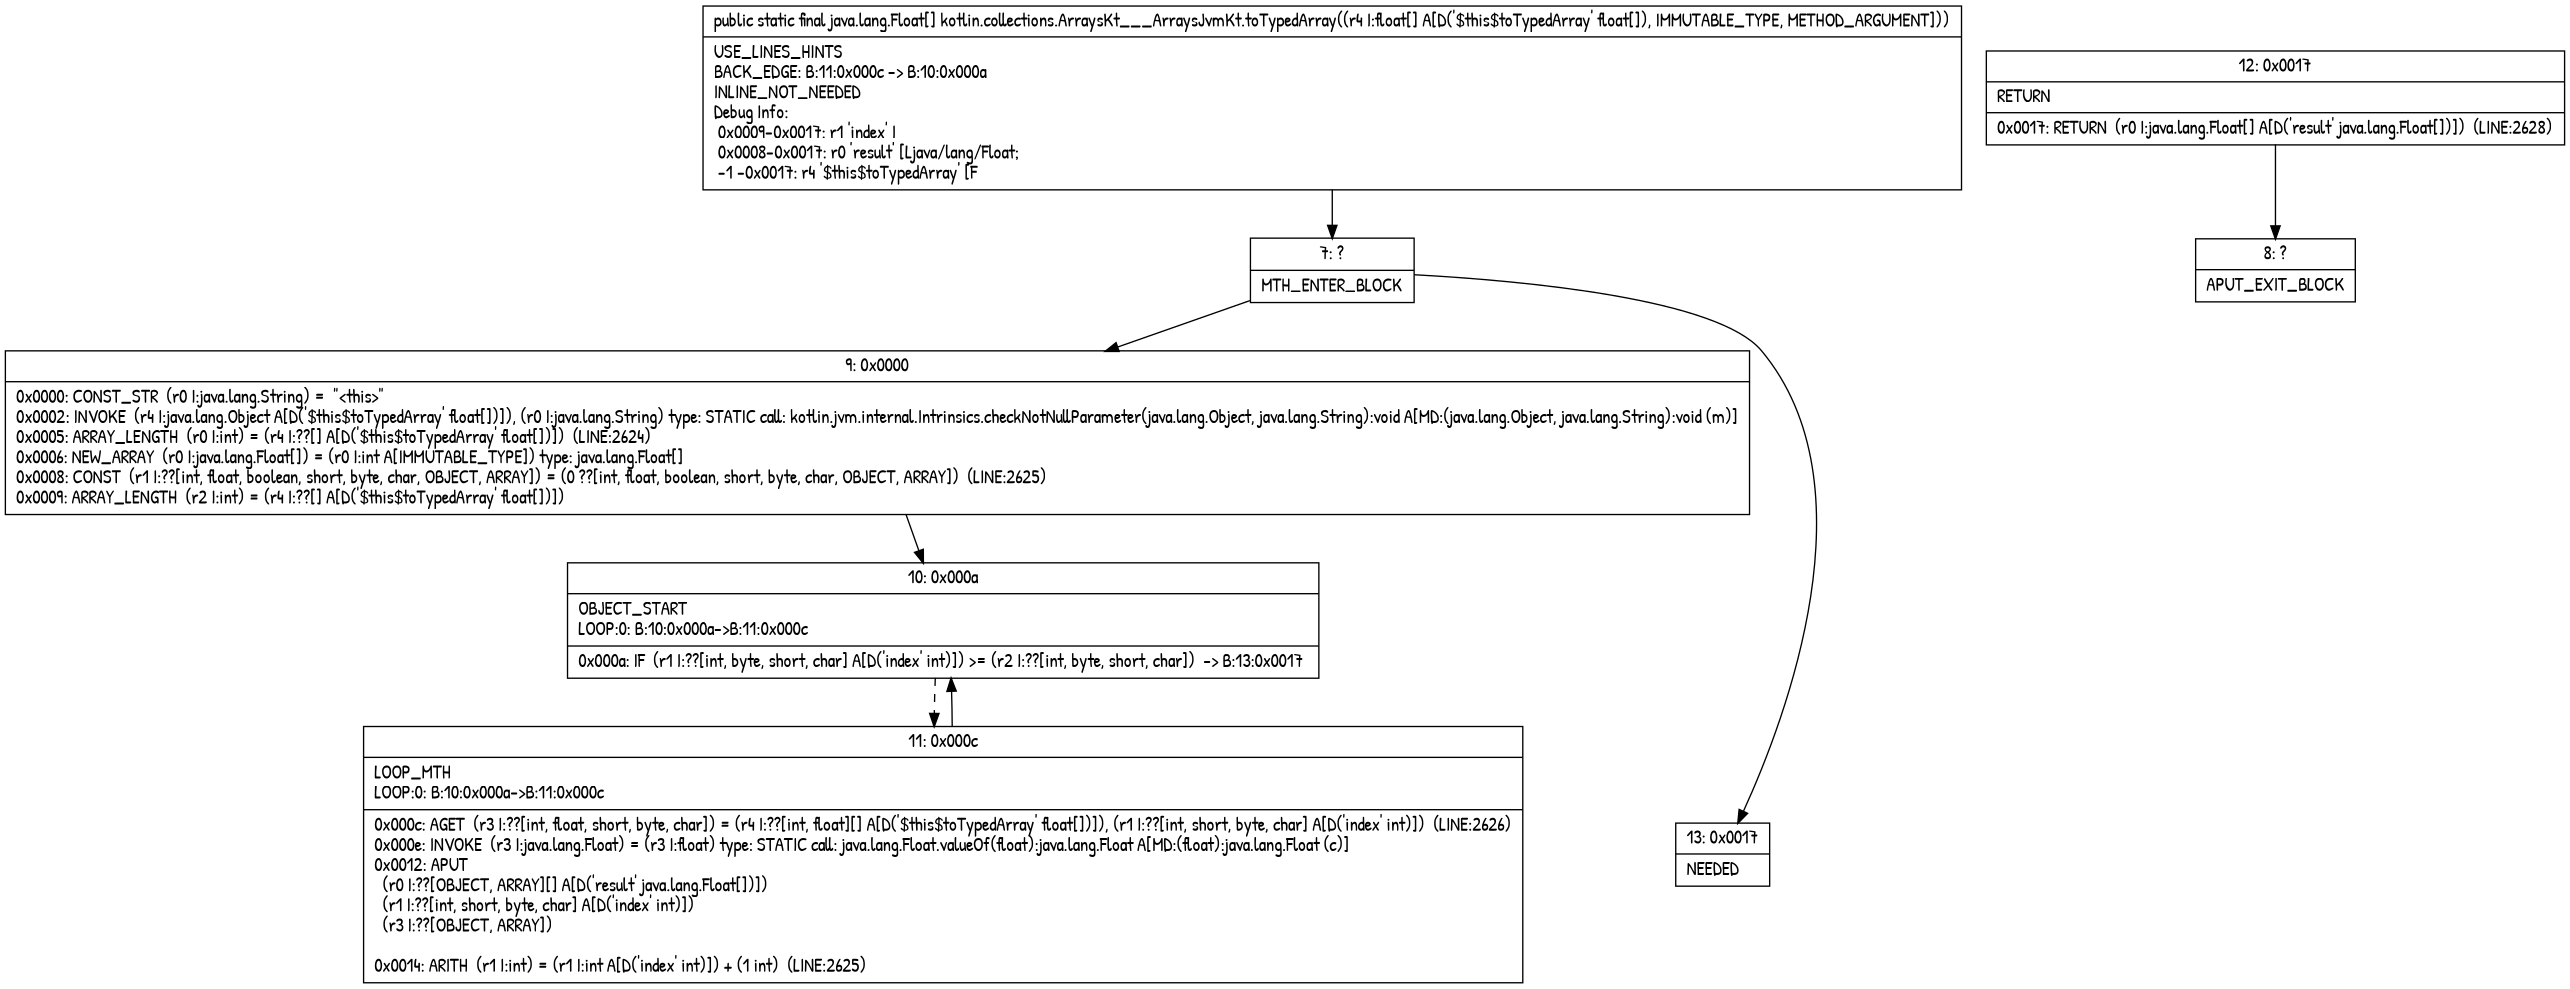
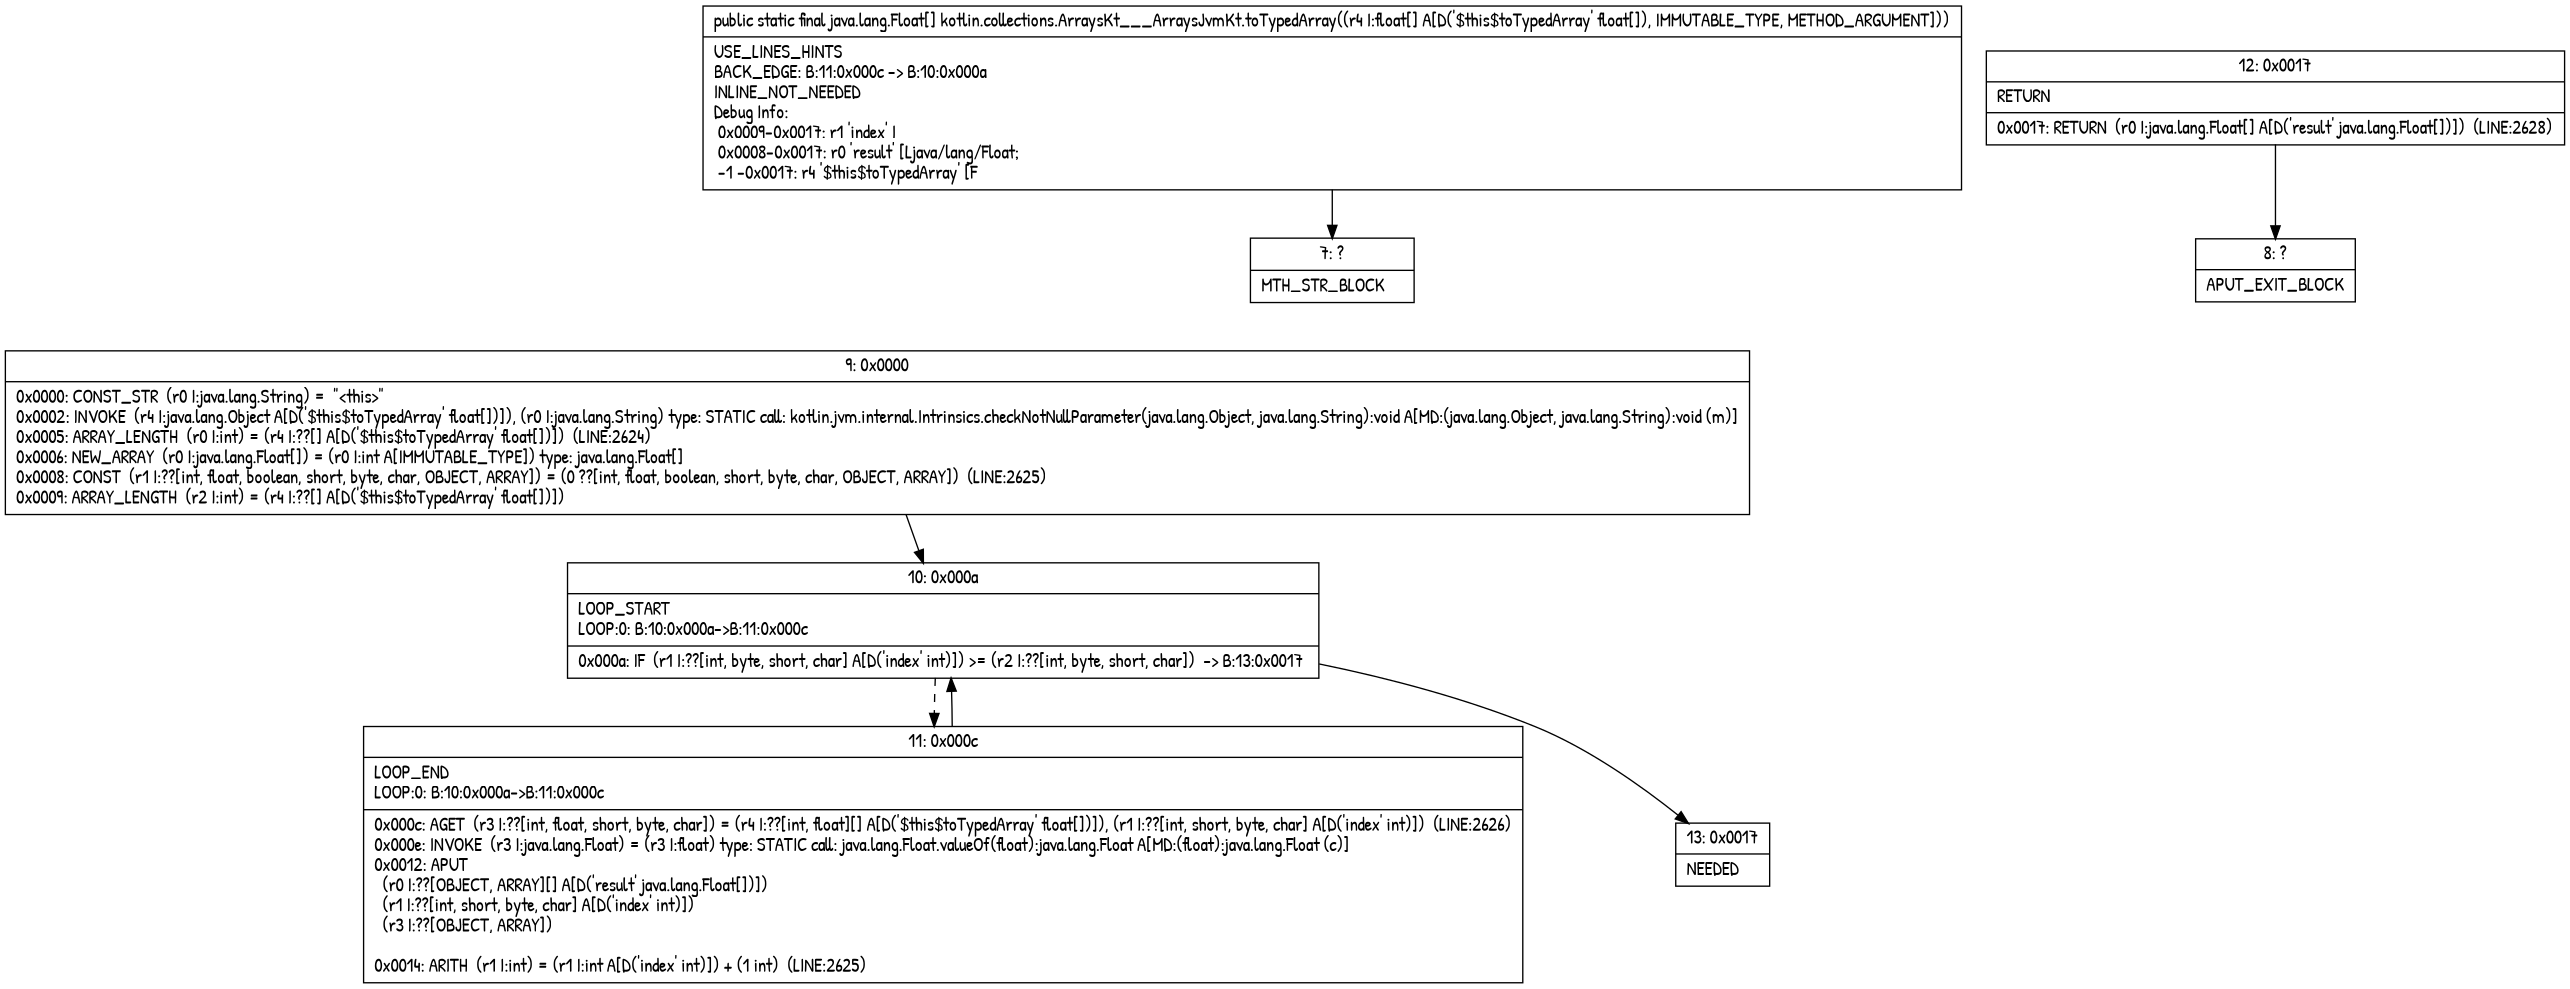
(1332, 286) -> (1324, 286)
(1184, 324) -> none
(1793, 403) -> (1509, 716)
(633, 609) -> (625, 609)
(413, 773) -> (412, 773)
